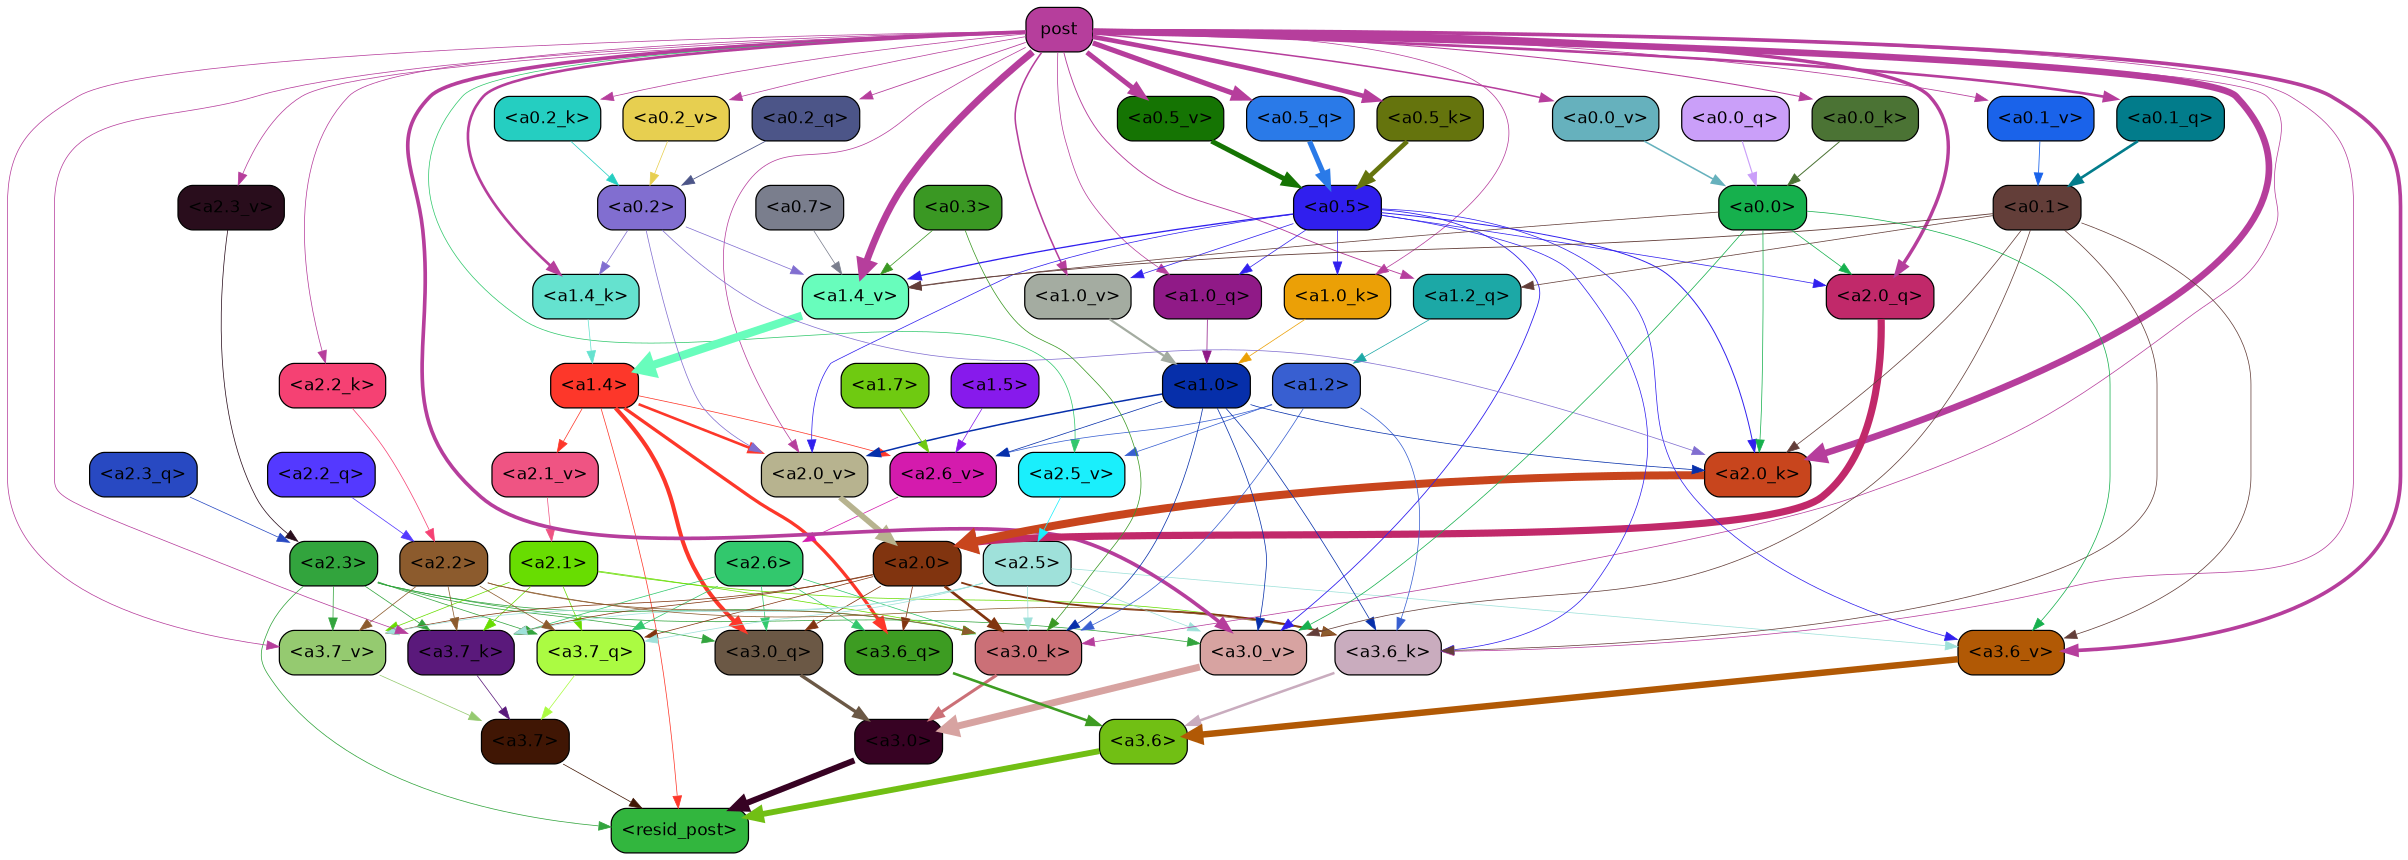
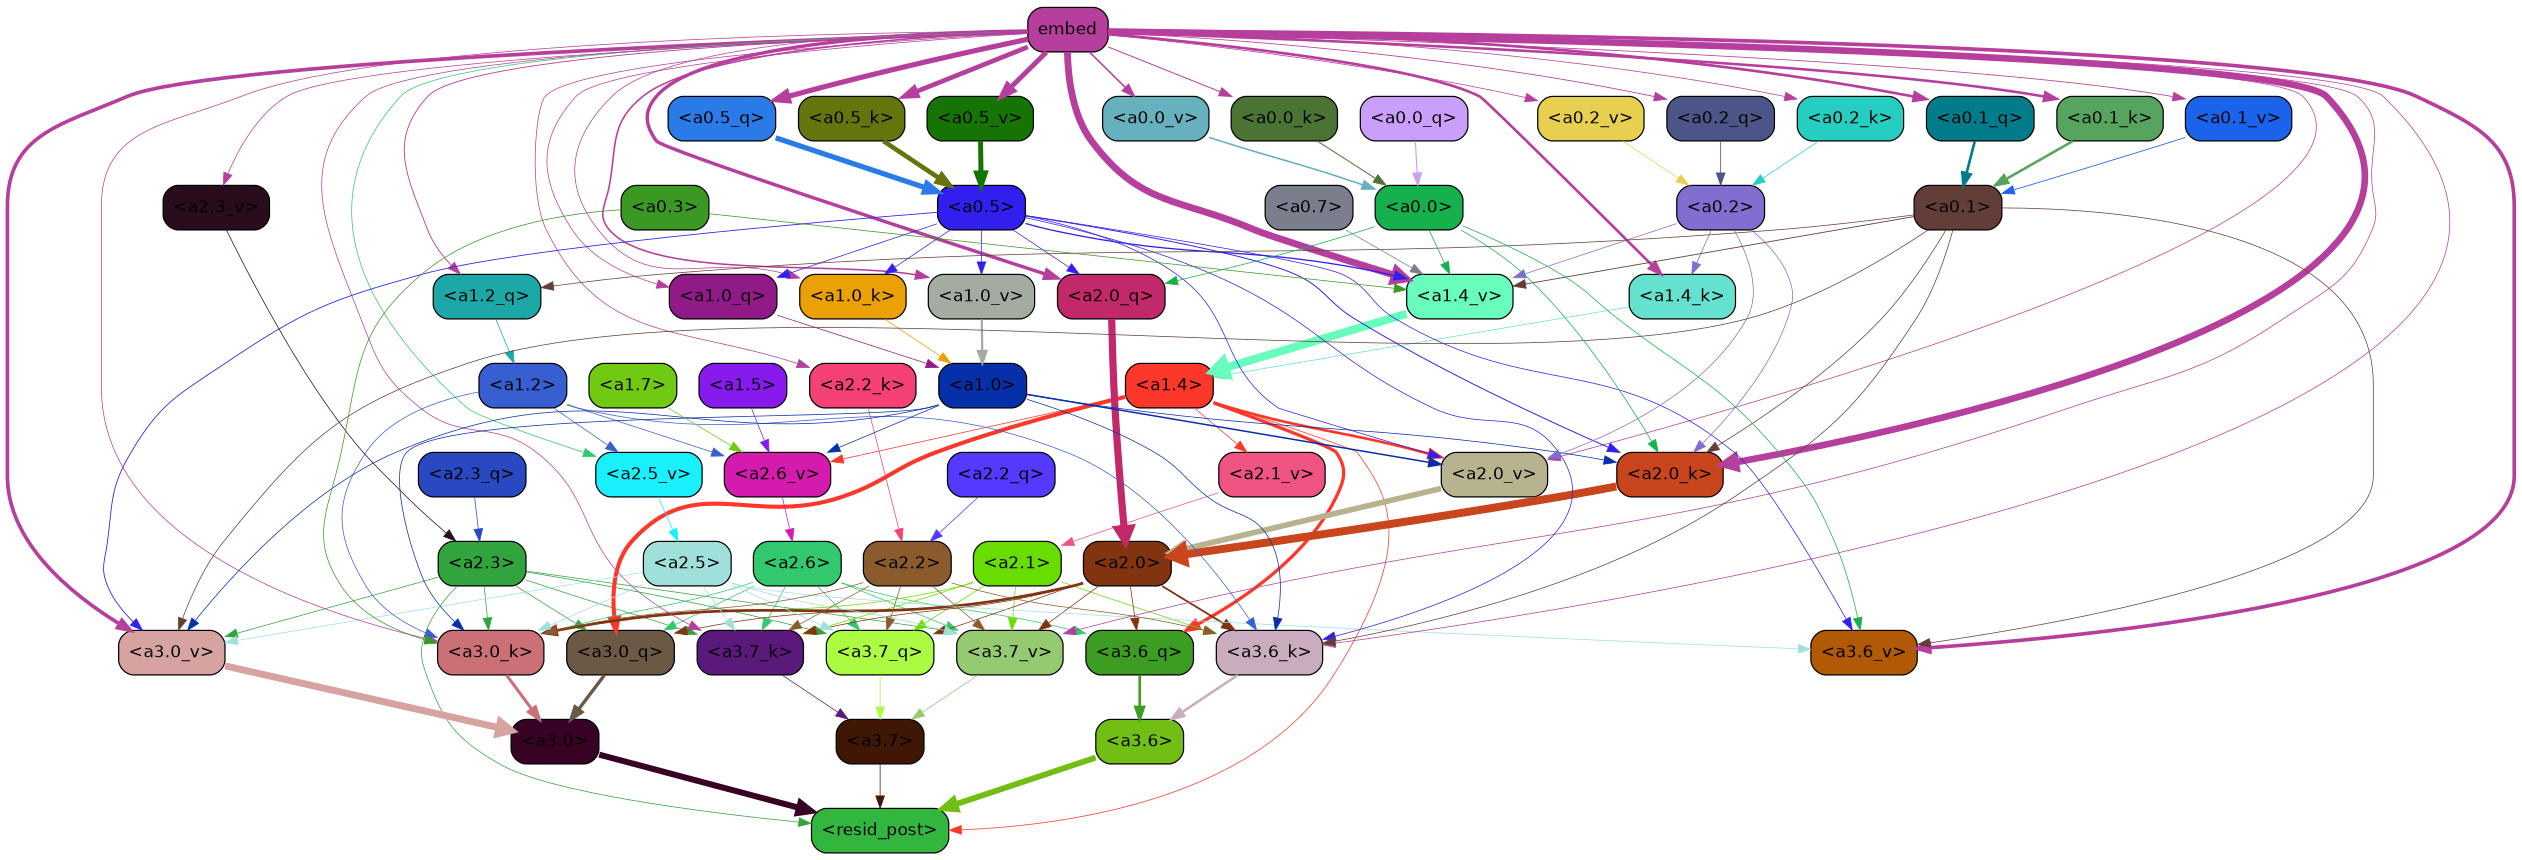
(1059, 30) -> (1068, 30)
none -> (2110, 119)
(1299, 246) -> (1434, 240)
(1541, 443) -> none
none -> (894, 604)
(1579, 697) -> none
